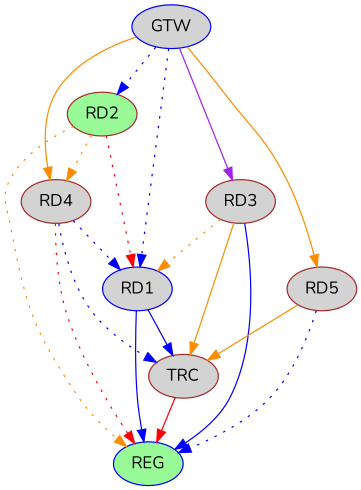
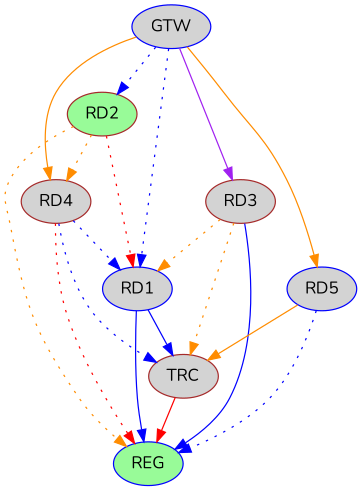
(214, 283) -> (214, 283)
(322, 289) -> (322, 289)
